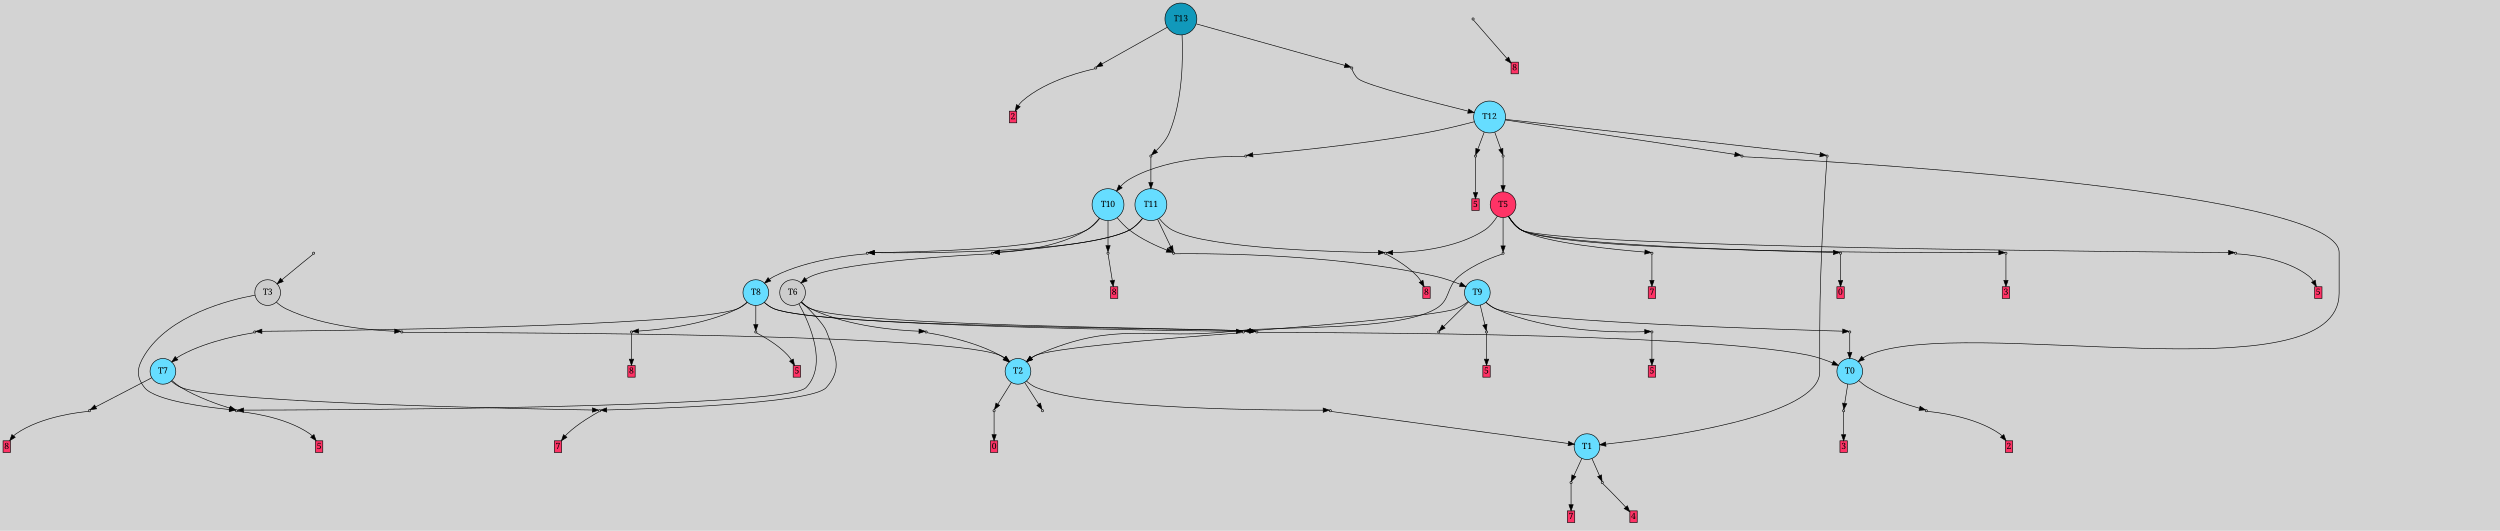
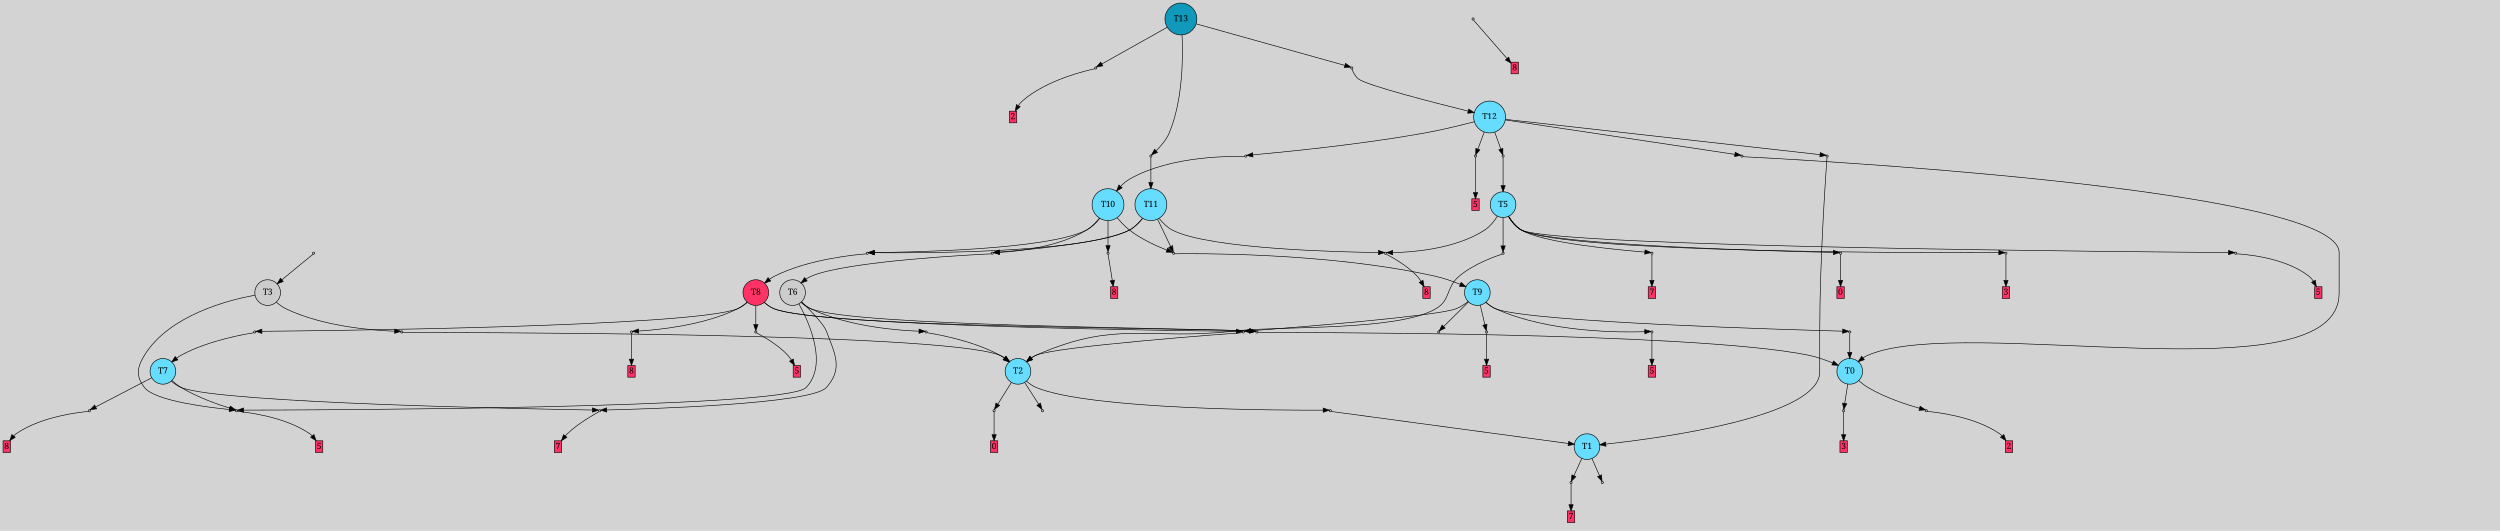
(1503, 205) -> (1503, 205)
(756, 293) -> (756, 293)
(1634, 517) -> none
